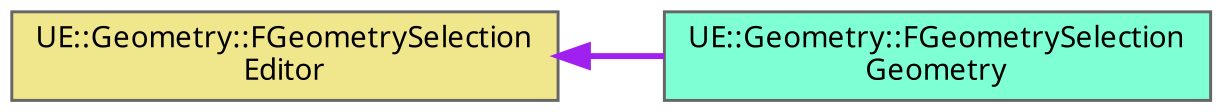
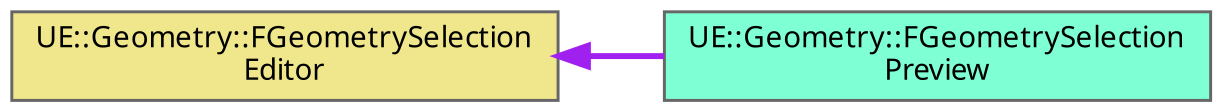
(938, 56) -> (938, 56)
